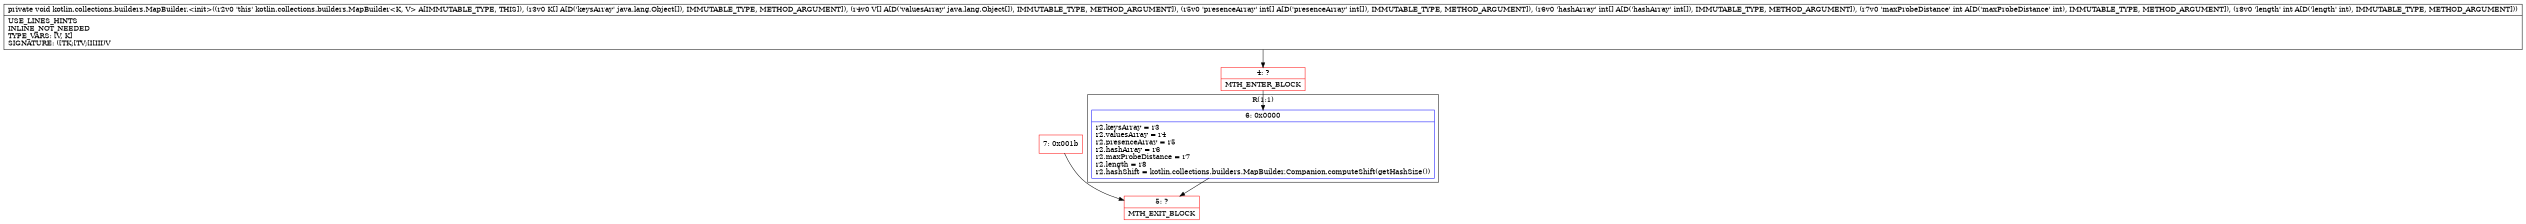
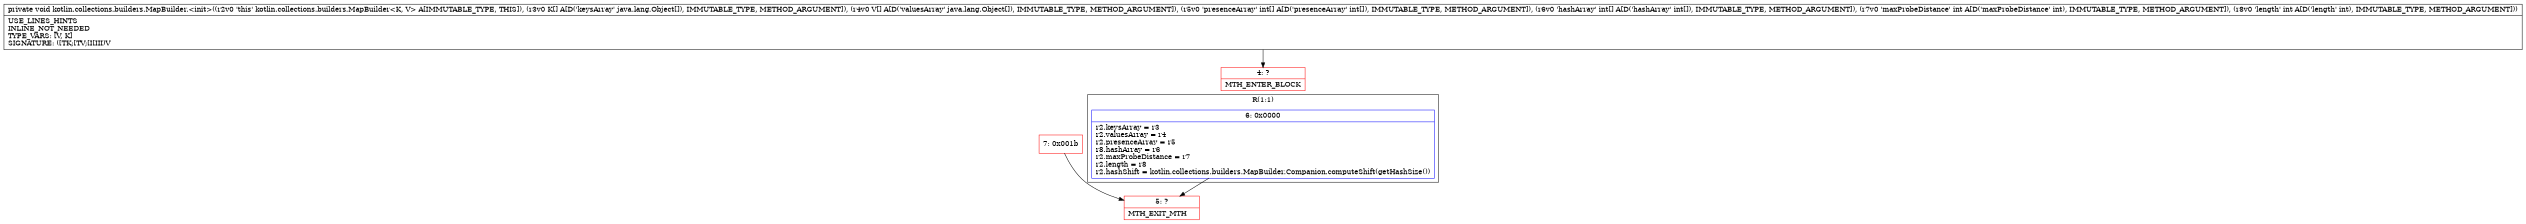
(1263, 98) -> none
(1128, 150) -> (1128, 150)
(1162, 214) -> (1157, 214)
